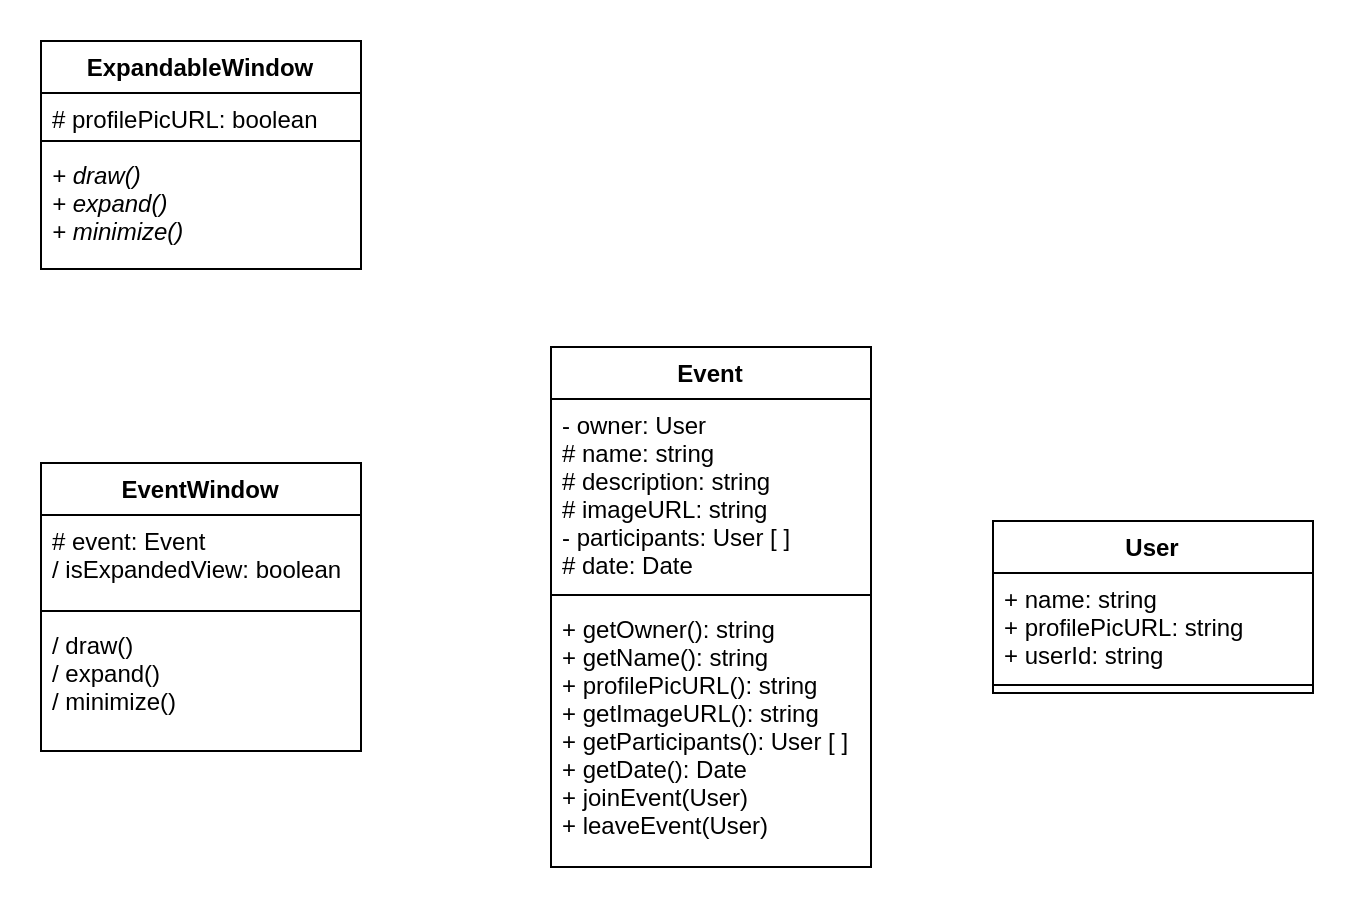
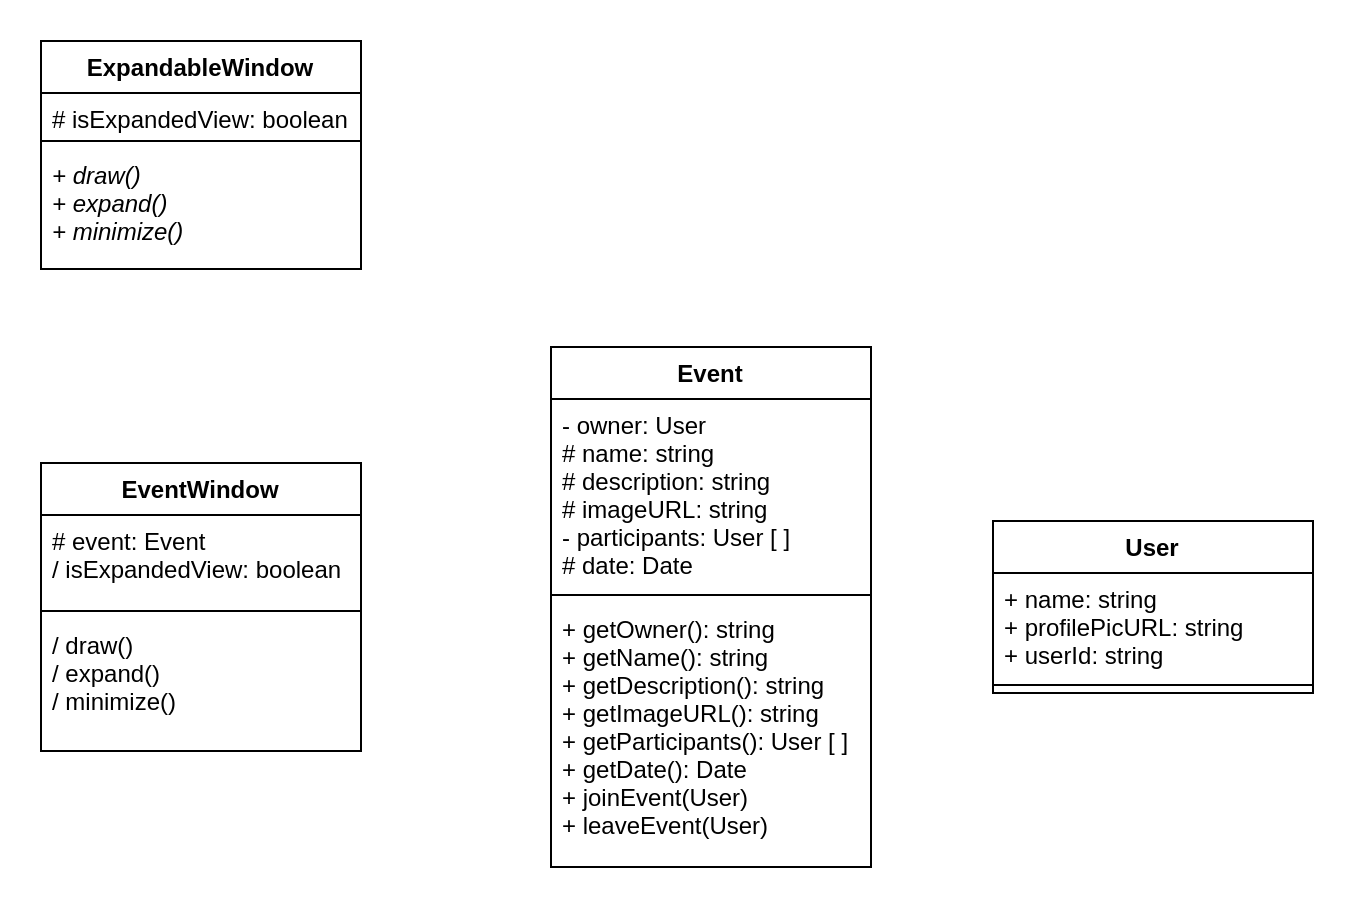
(191, 120) -> (201, 120)
(684, 630) -> (684, 630)
